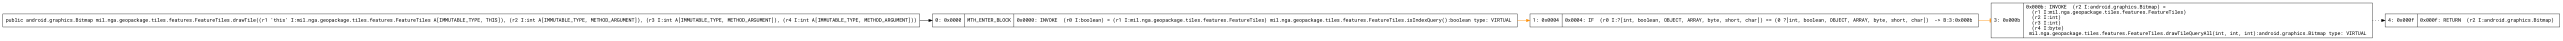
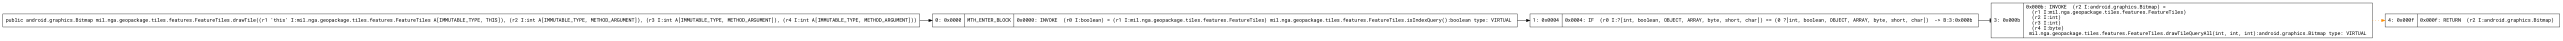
(1522, 20) -> (1522, 20)
(1984, 20) -> (1984, 20)
(2377, 20) -> (2377, 20)
